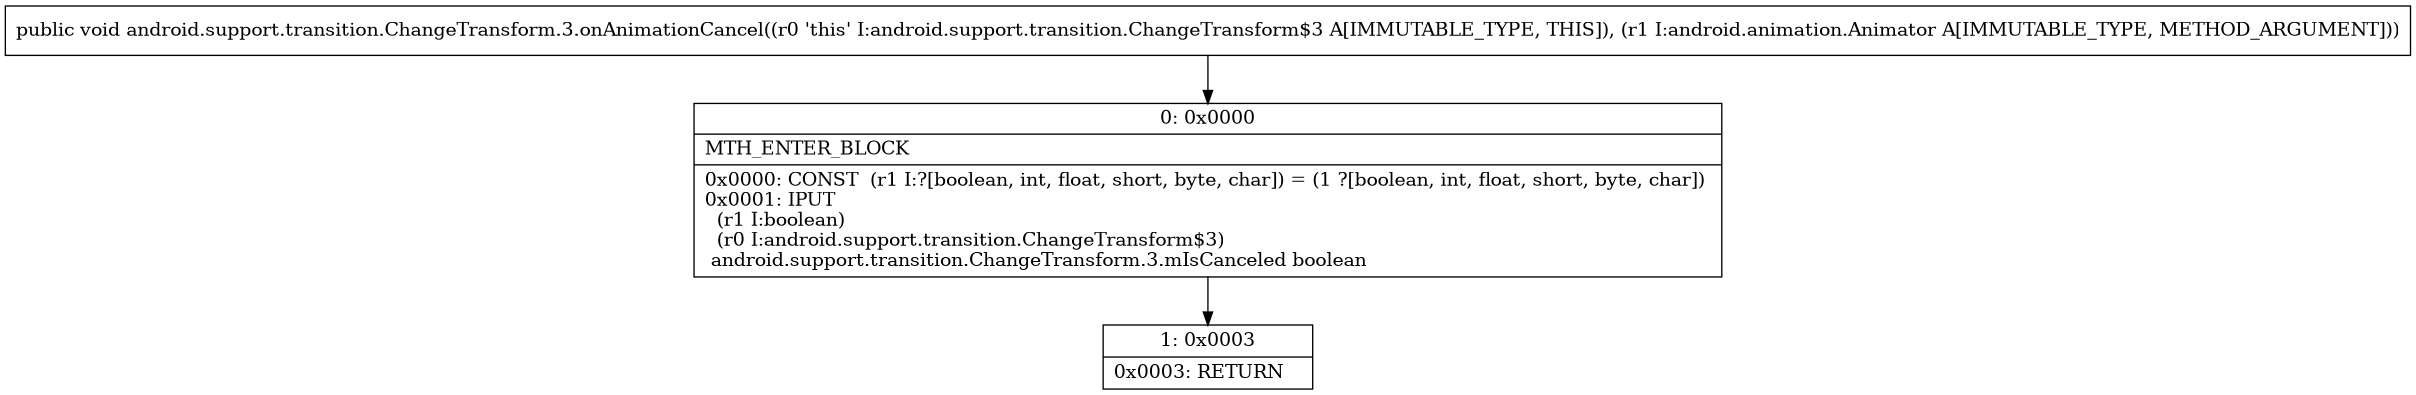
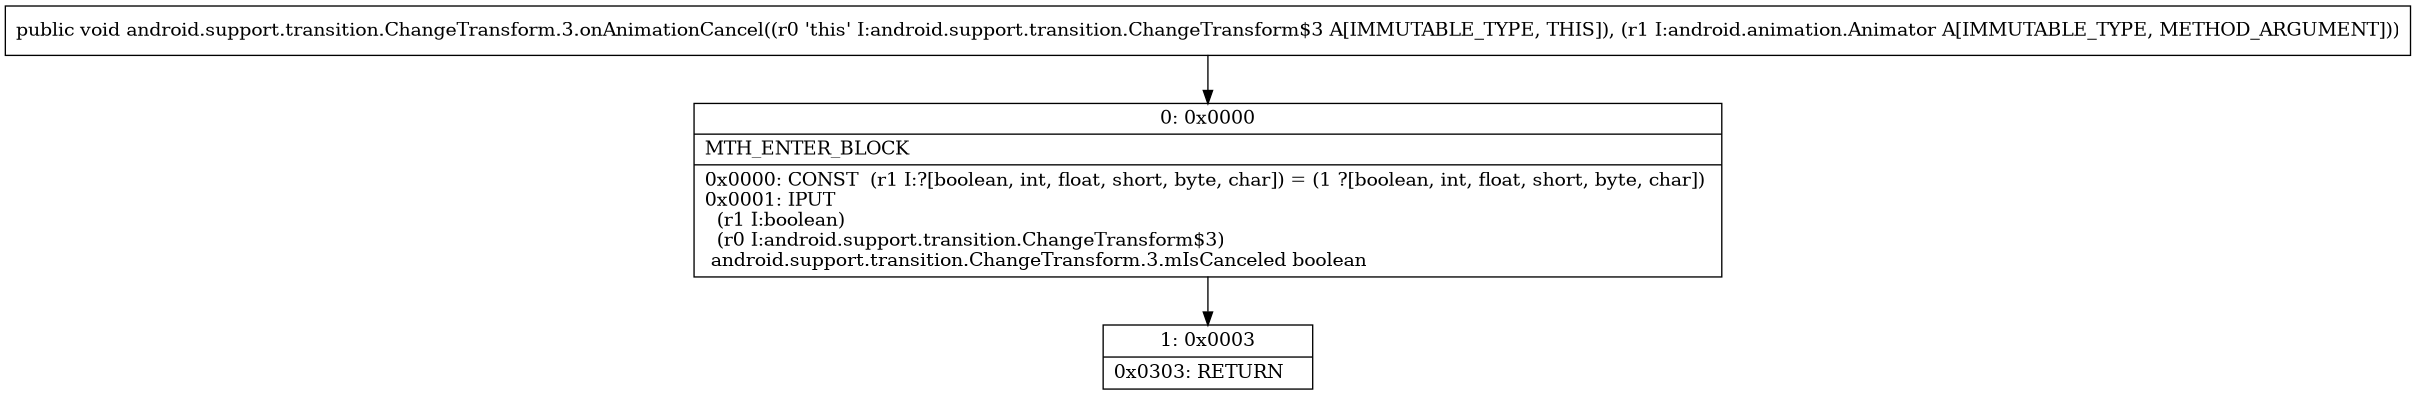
(1208, 372) -> (1208, 372)
